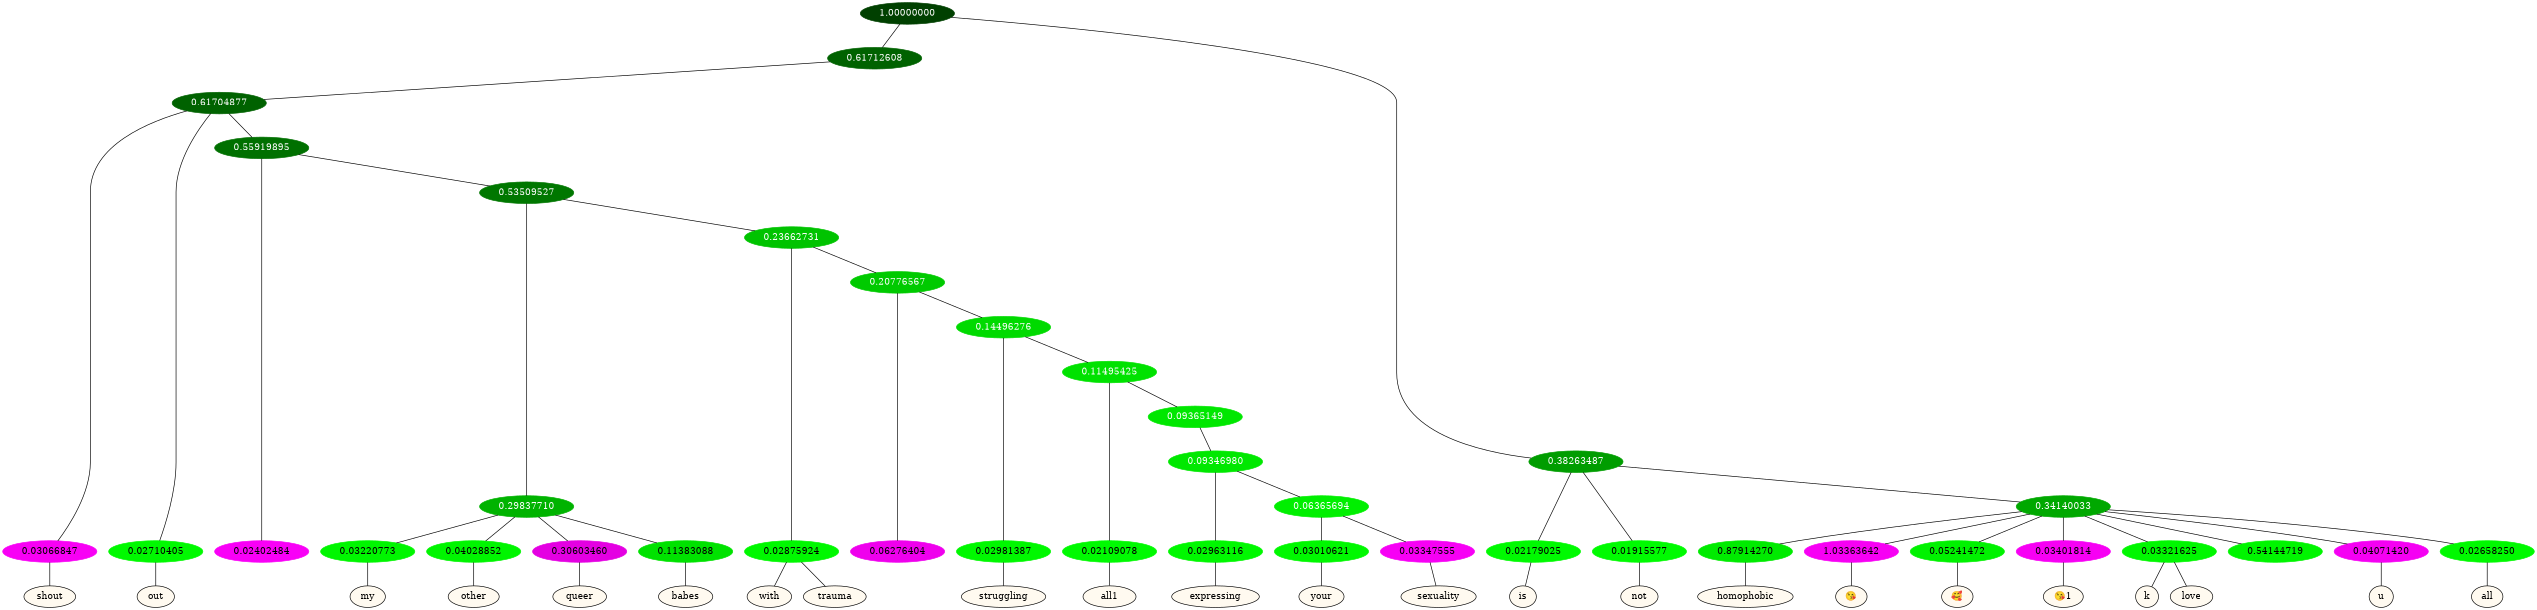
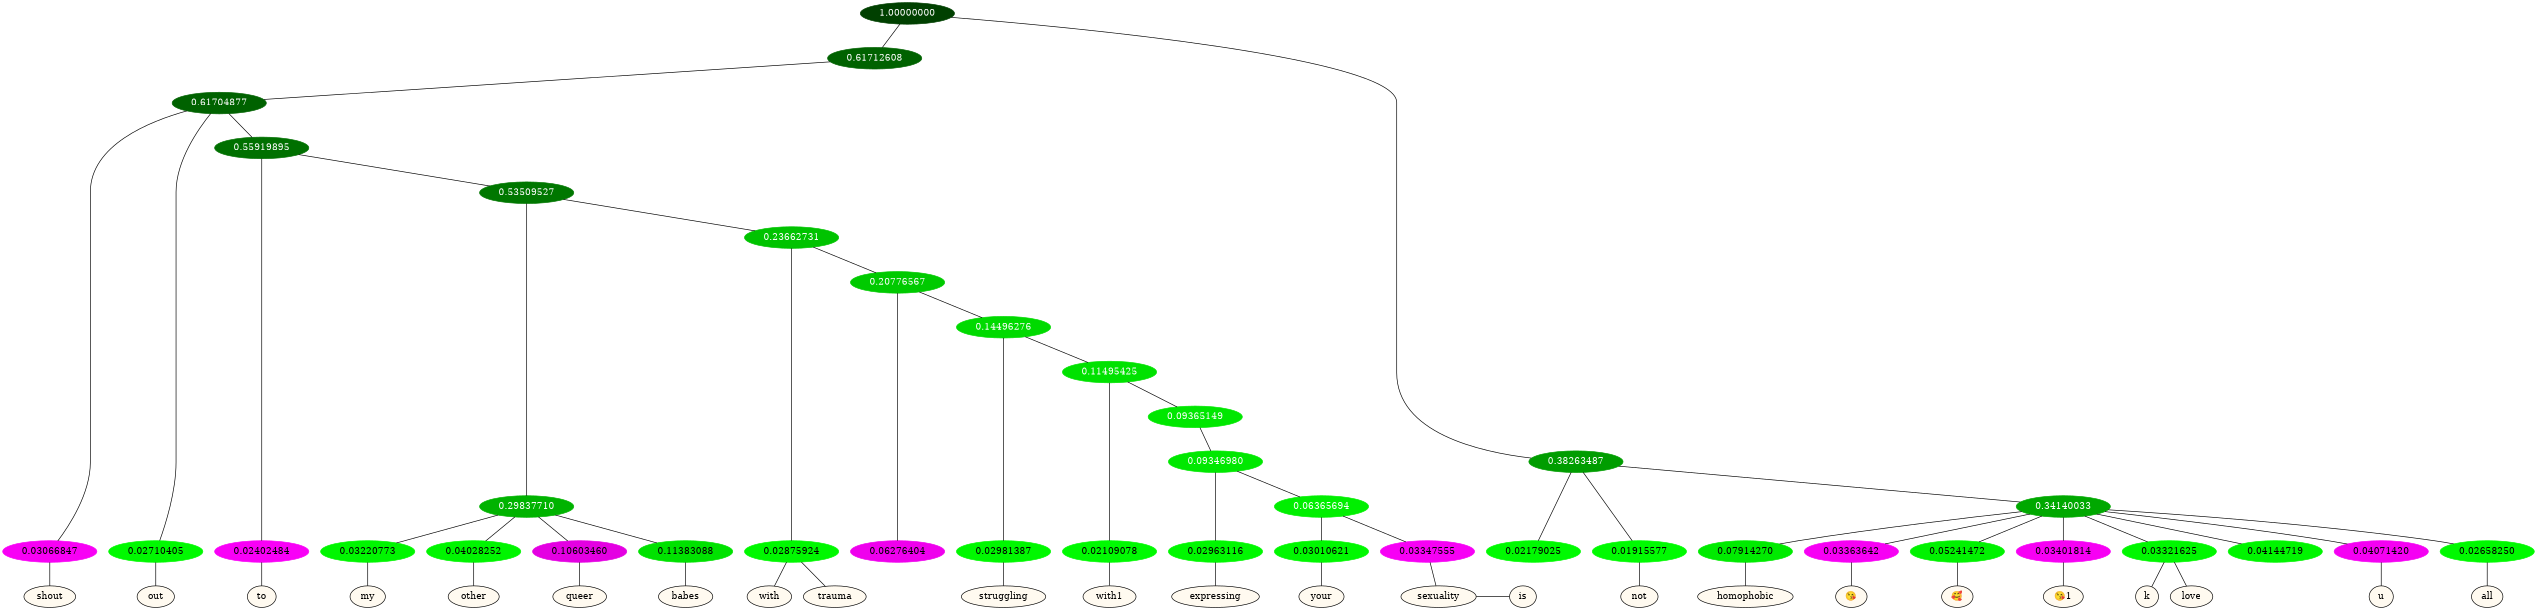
(474, 552) -> (474, 552)
(580, 552) -> (580, 552)
(1745, 552) -> (1745, 552)
(1851, 552) -> (1851, 552)
(2275, 552) -> (2275, 552)
(1528, 574) -> (1493, 597)
none -> (262, 597)
(1110, 597) -> (1110, 597)
